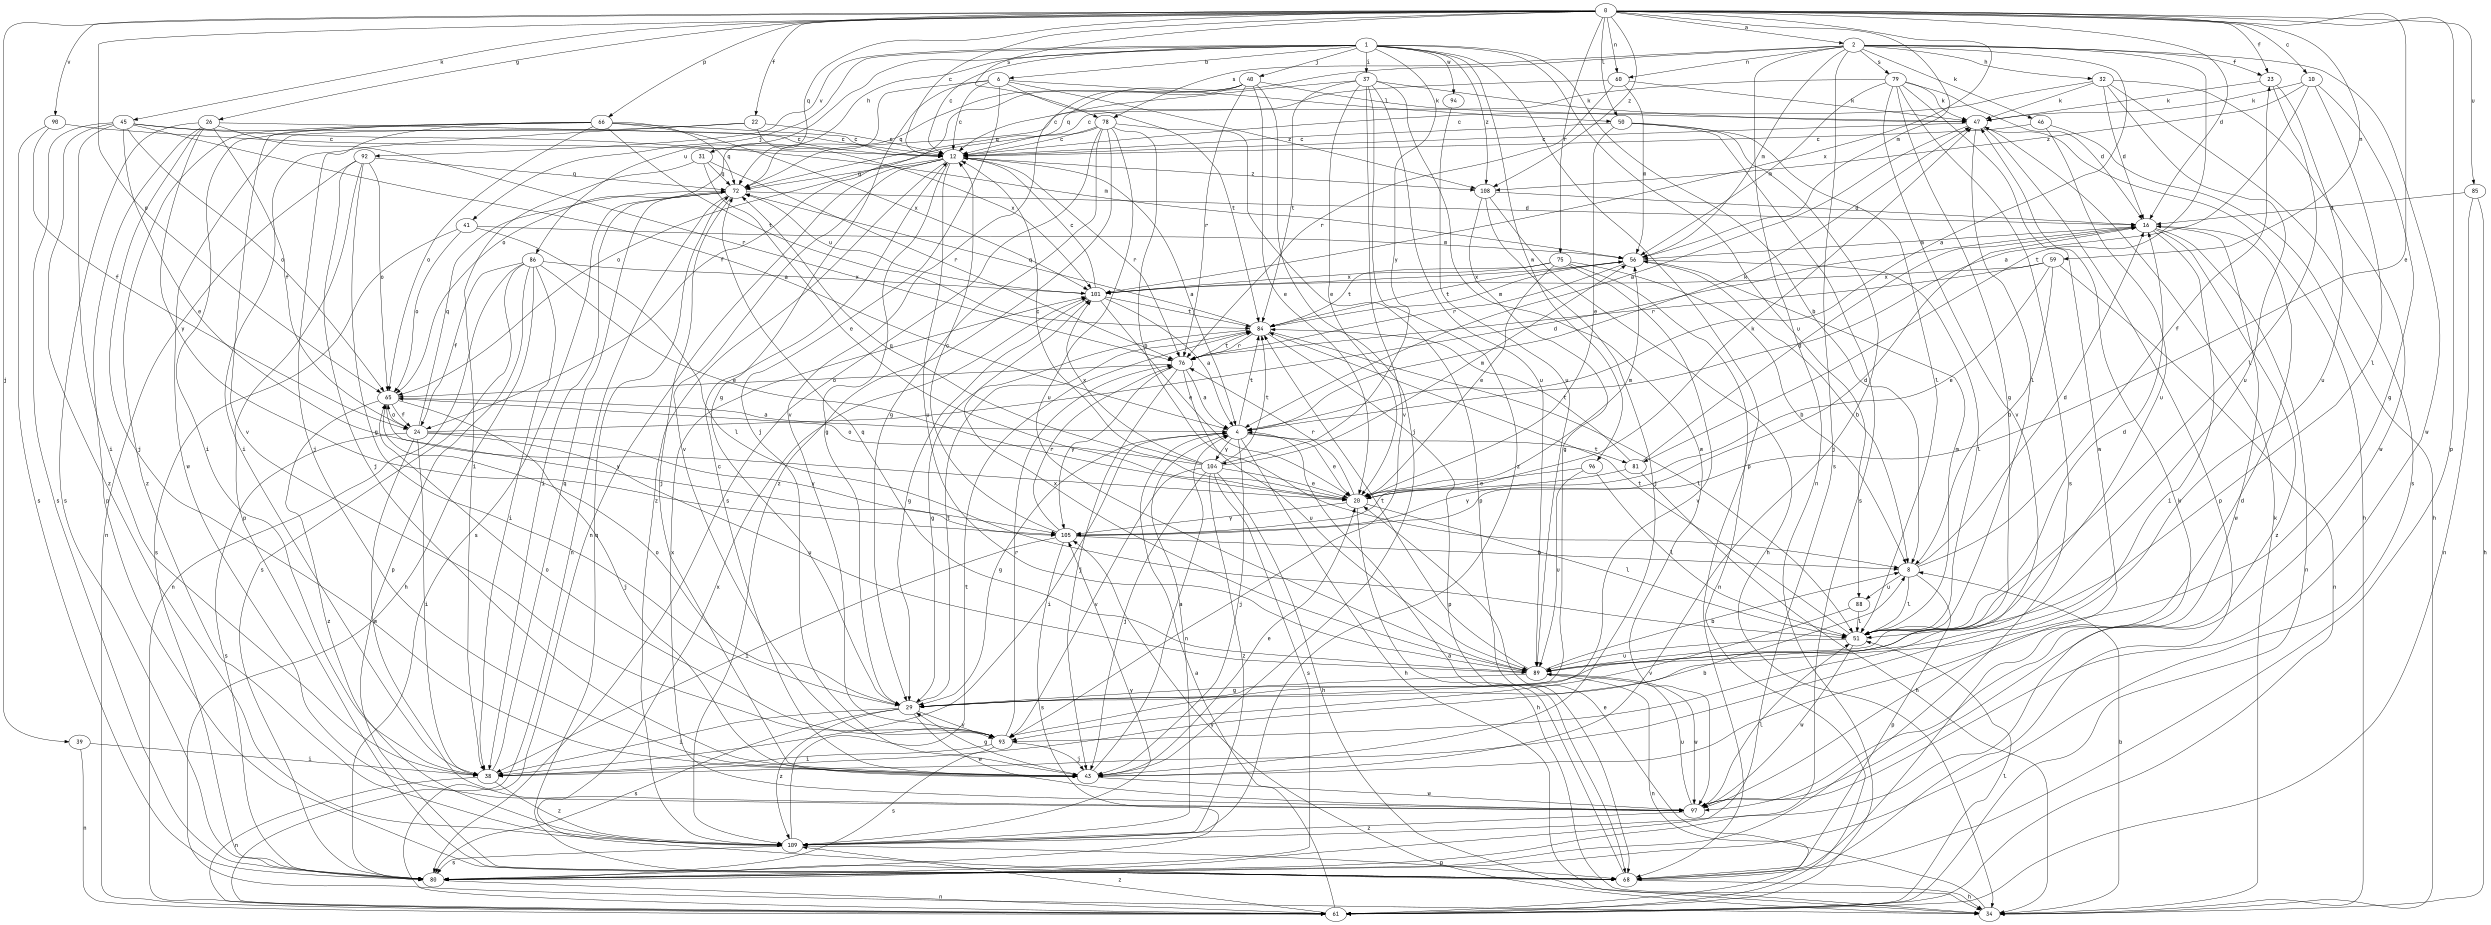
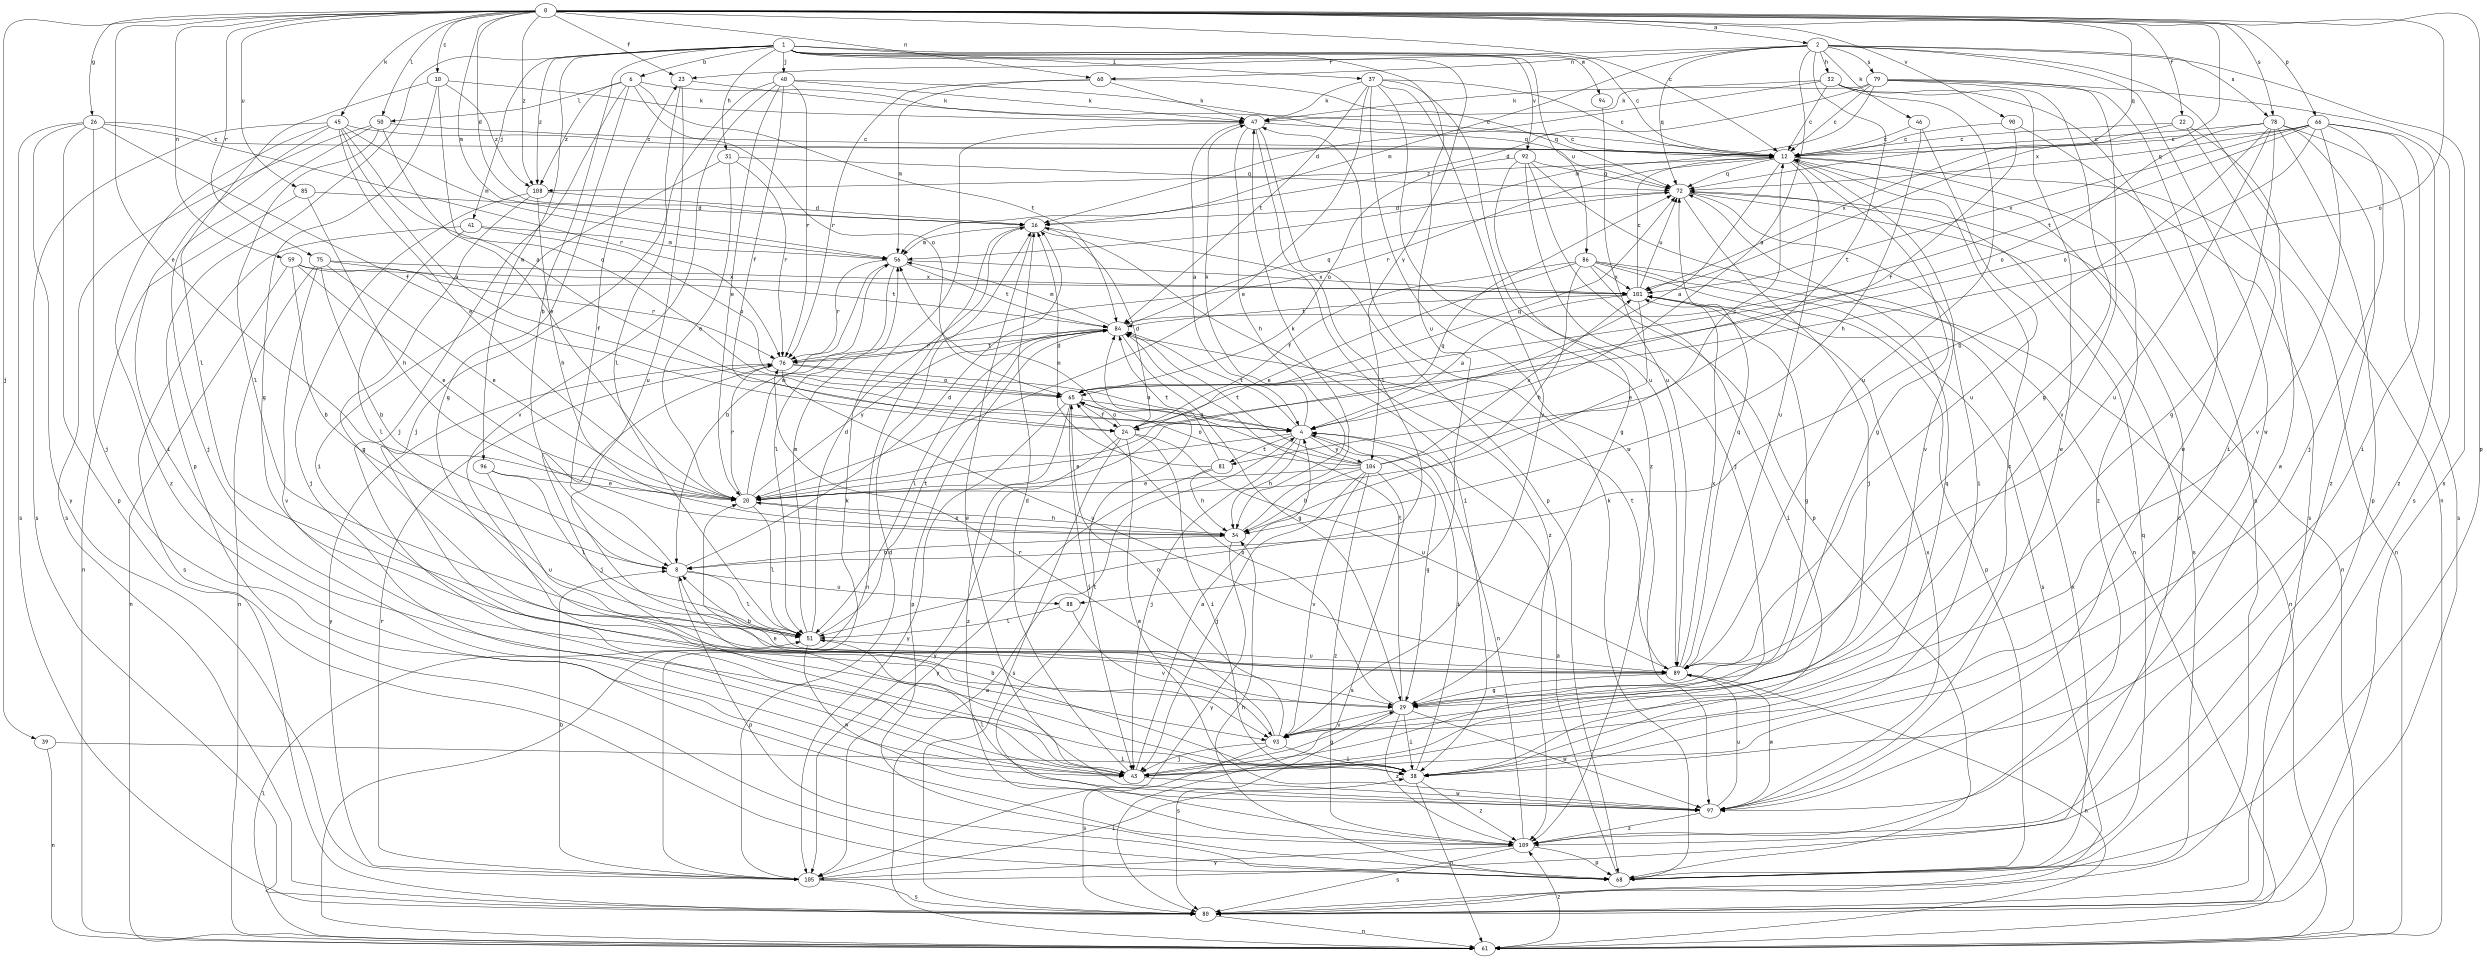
(1220, 517) -> (921, 372)
(931, 712) -> (1456, 562)
